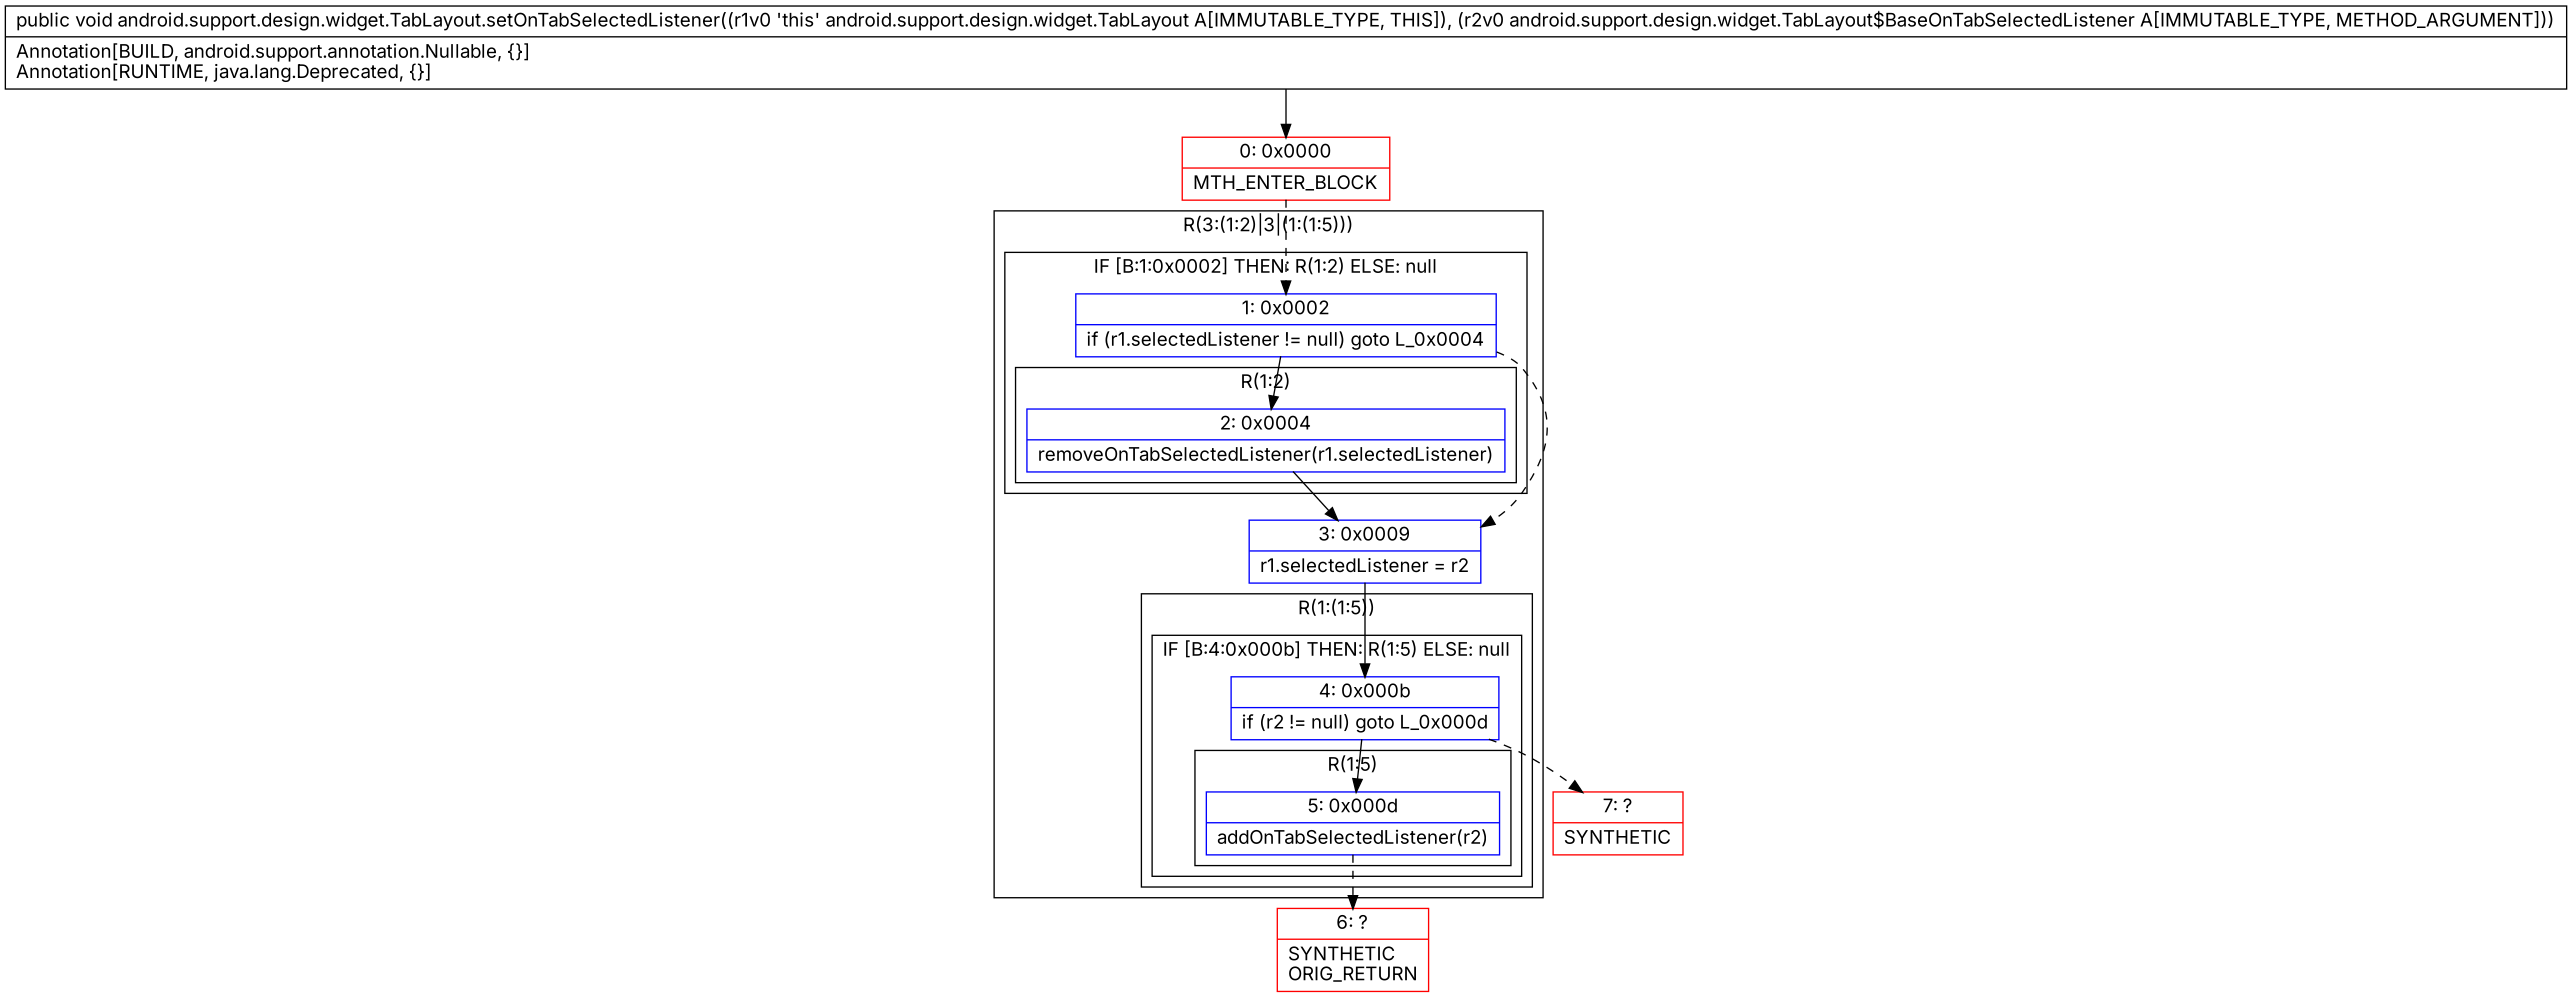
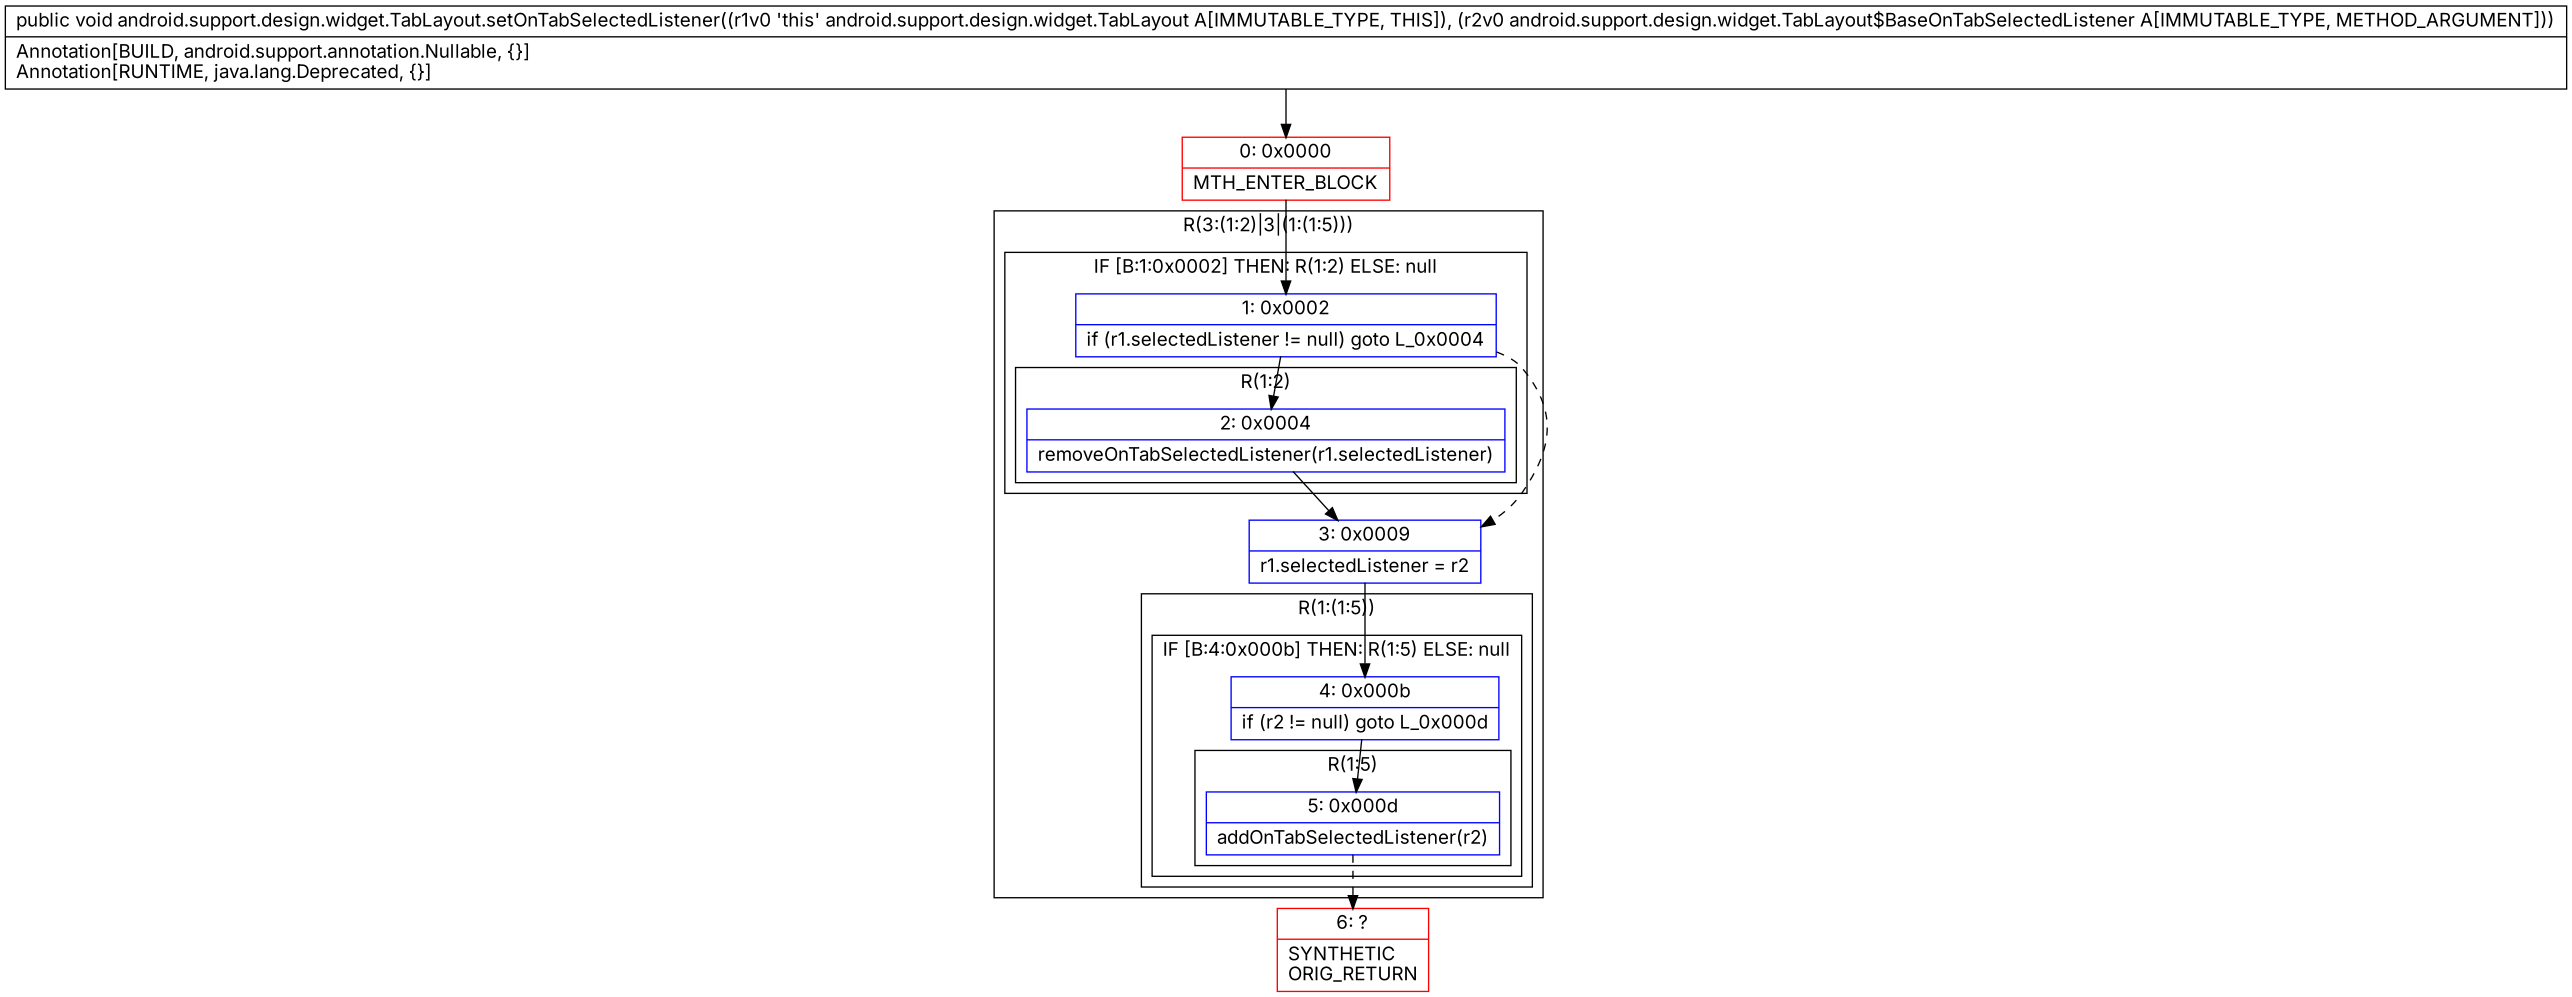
(1286, 240) -> (1286, 240)
(1618, 823) -> none
